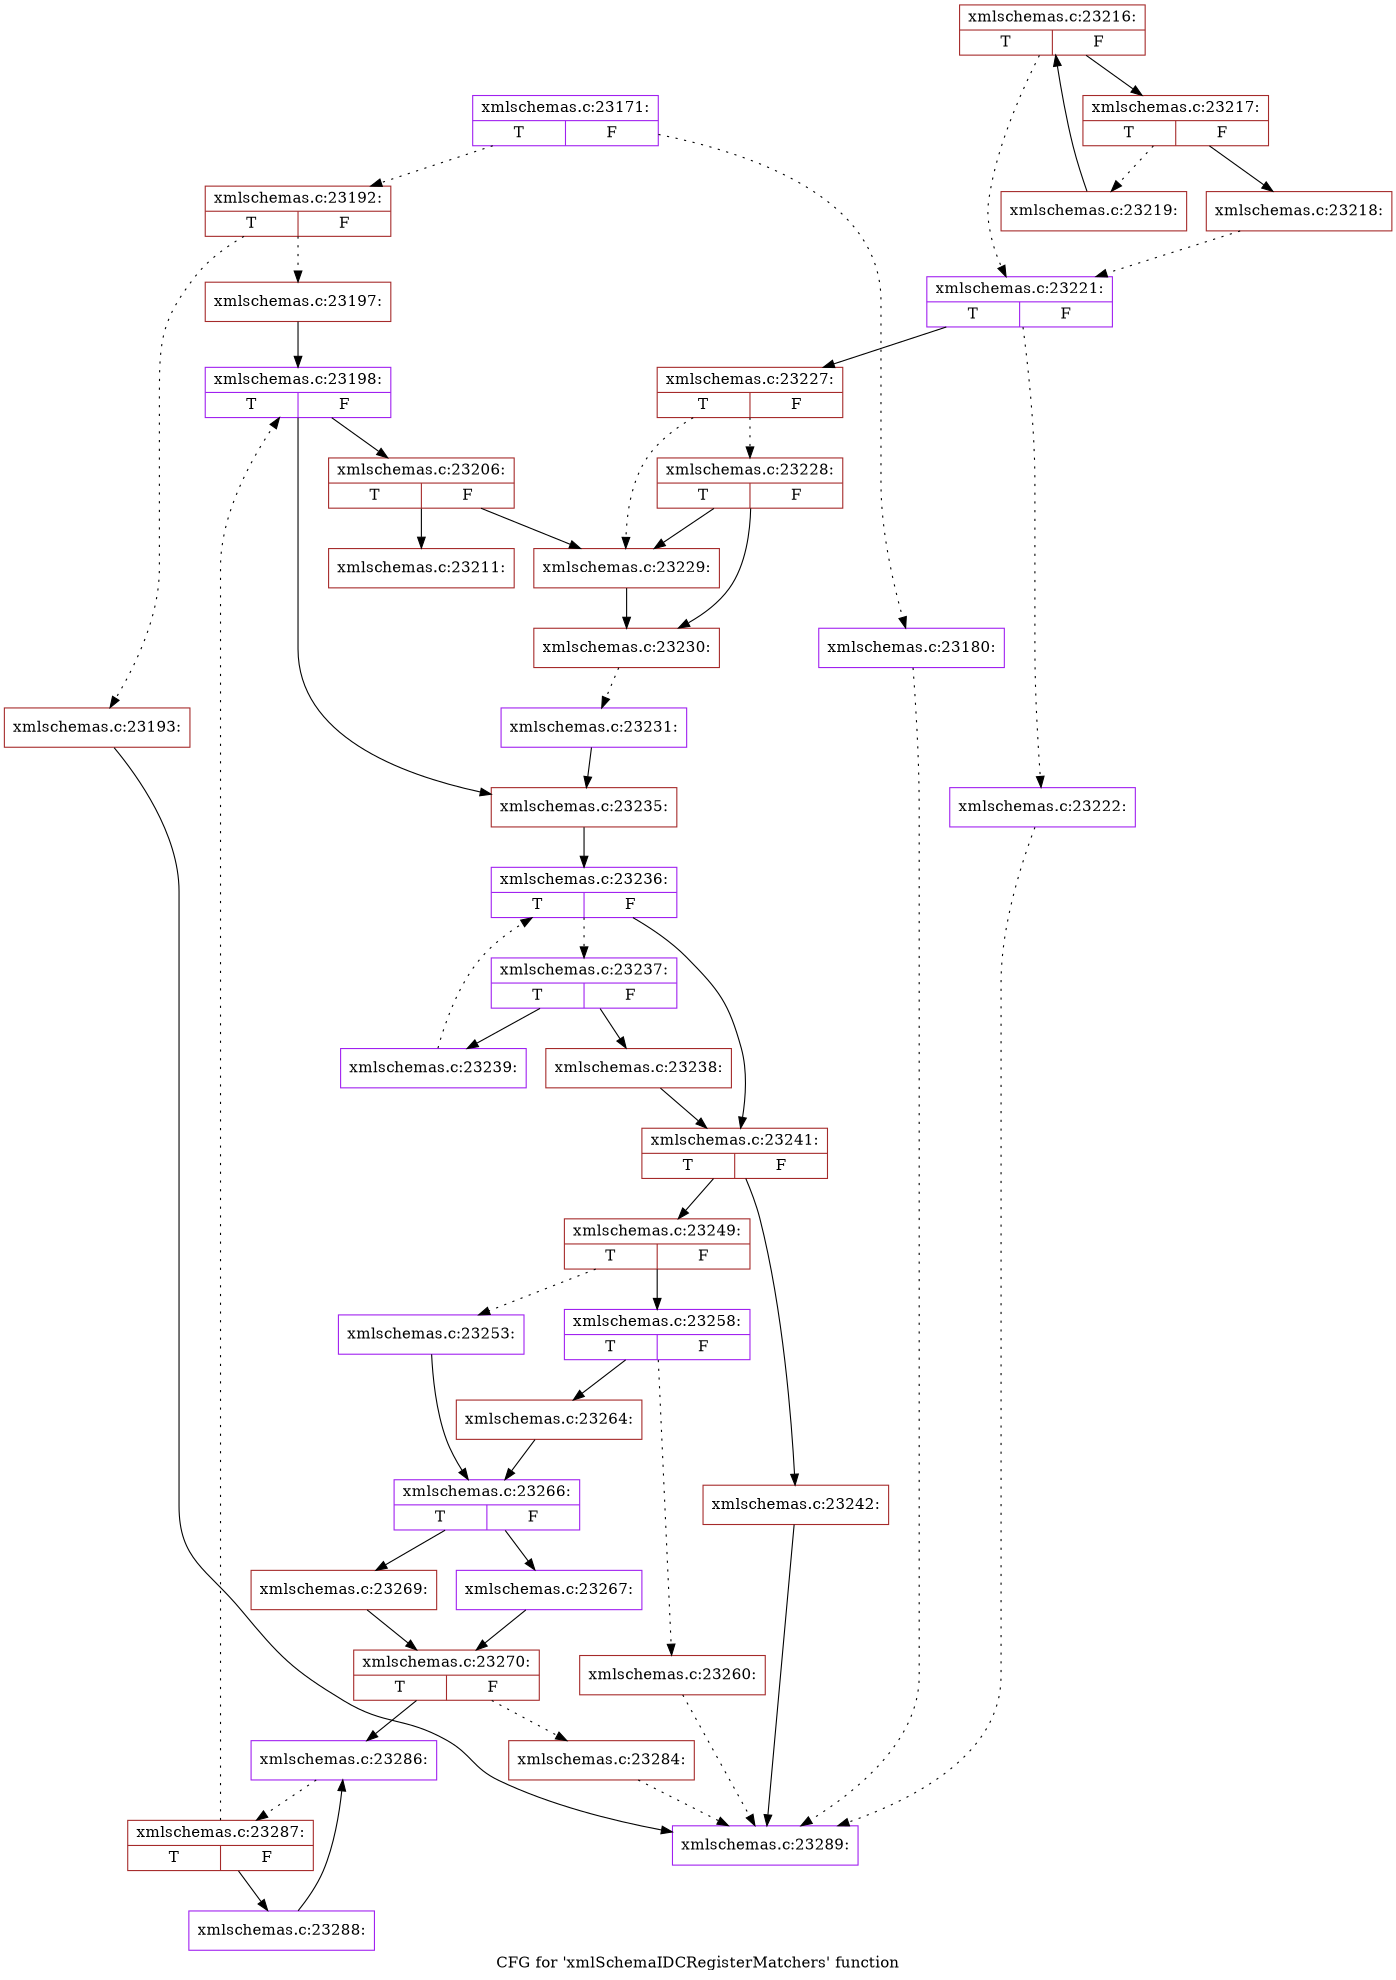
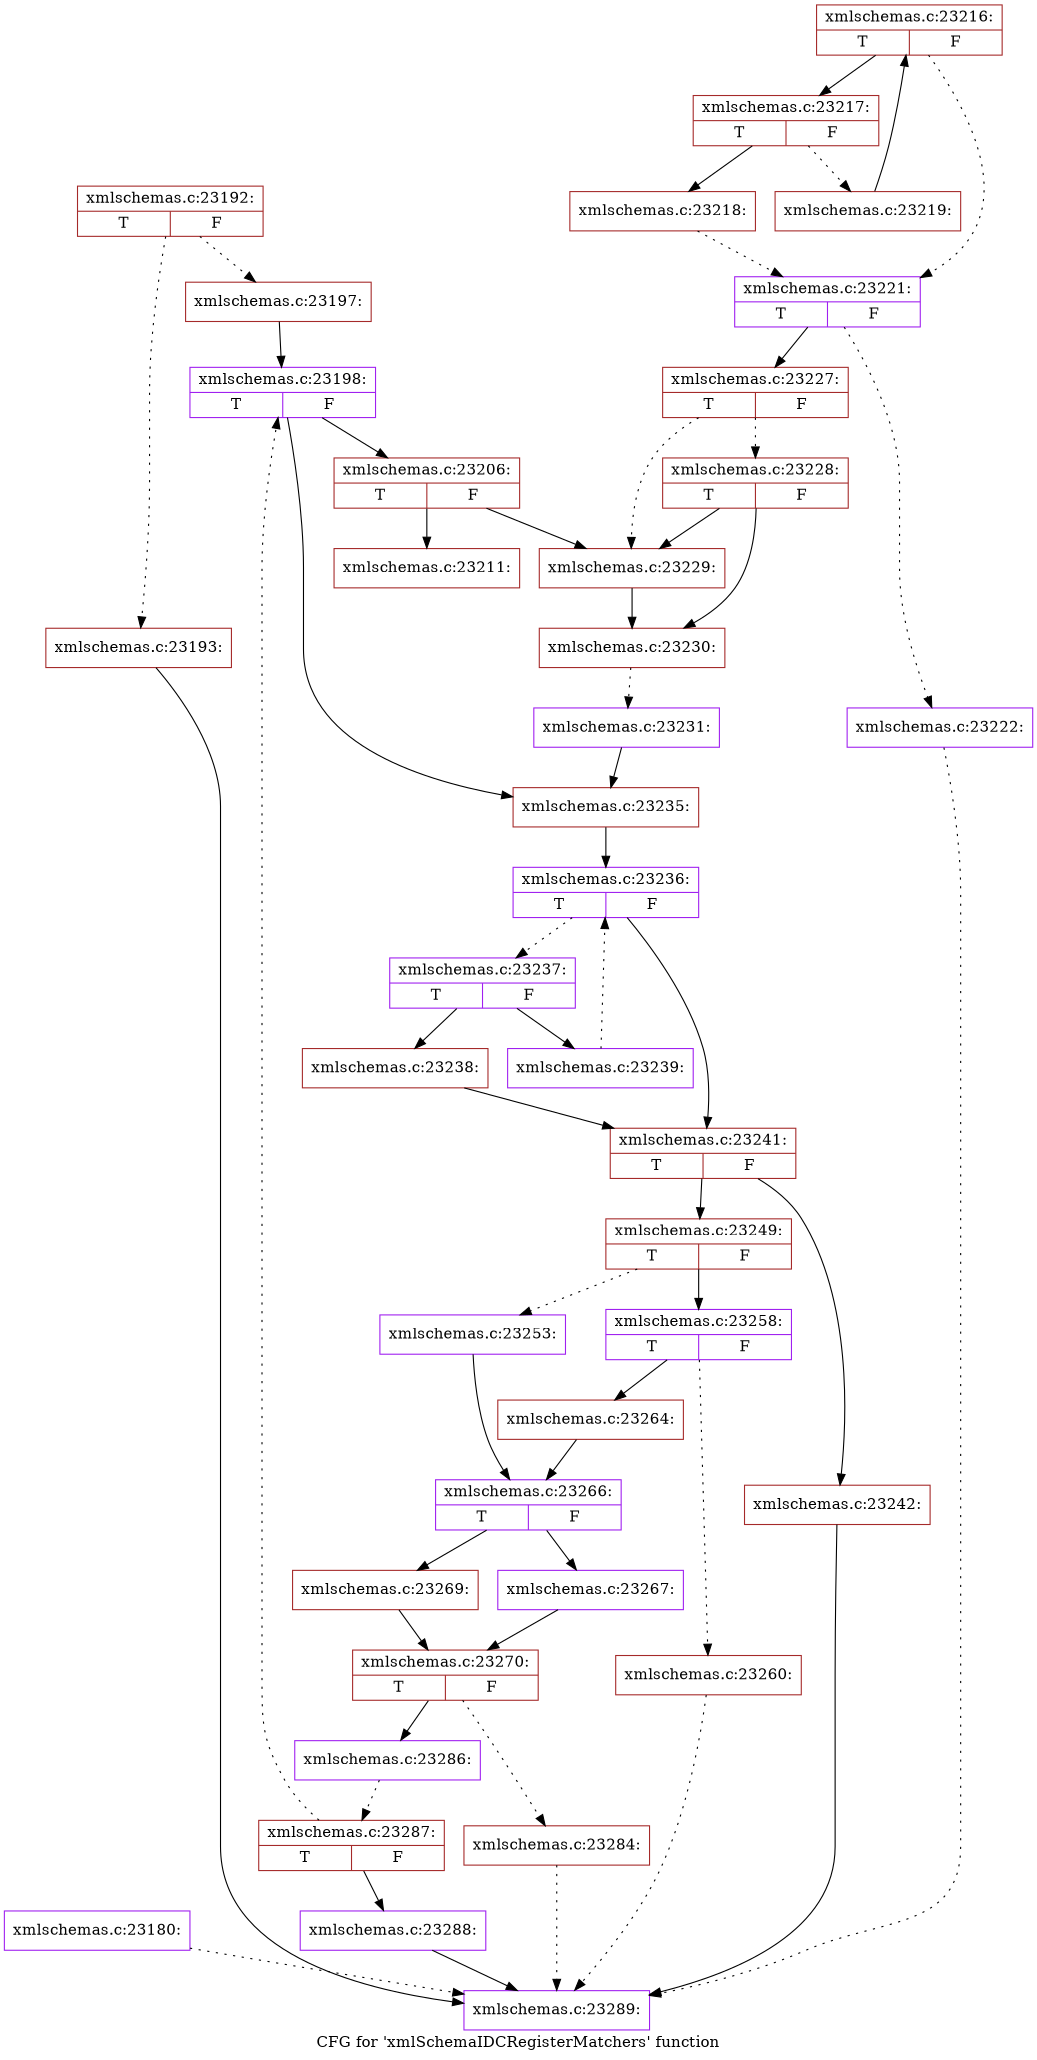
(565, 121) -> none
(329, 1854) -> (470, 1968)
